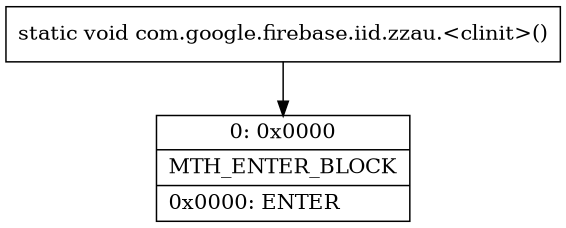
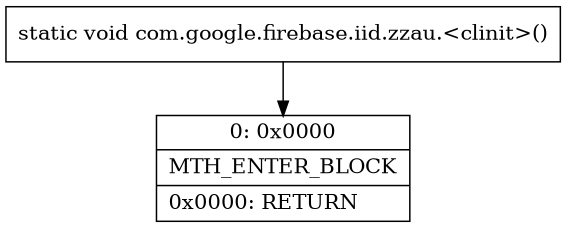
(265, 203) -> (273, 203)
